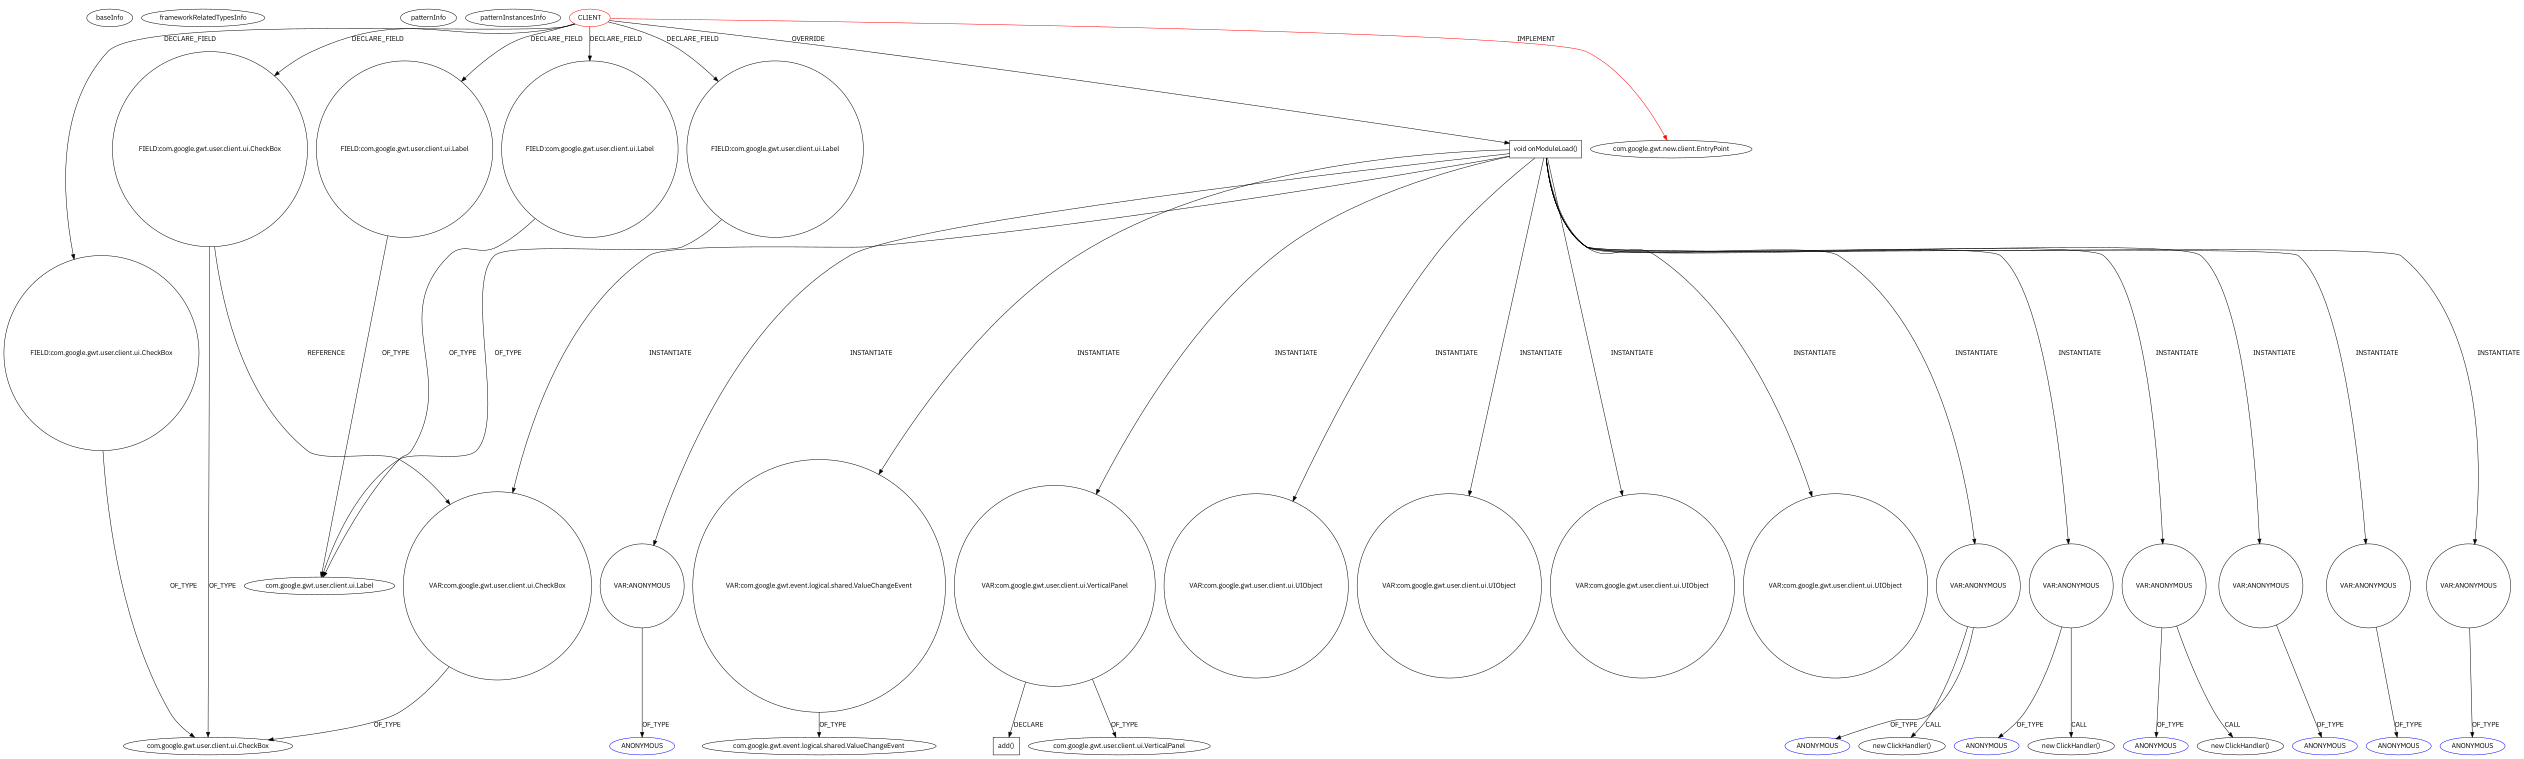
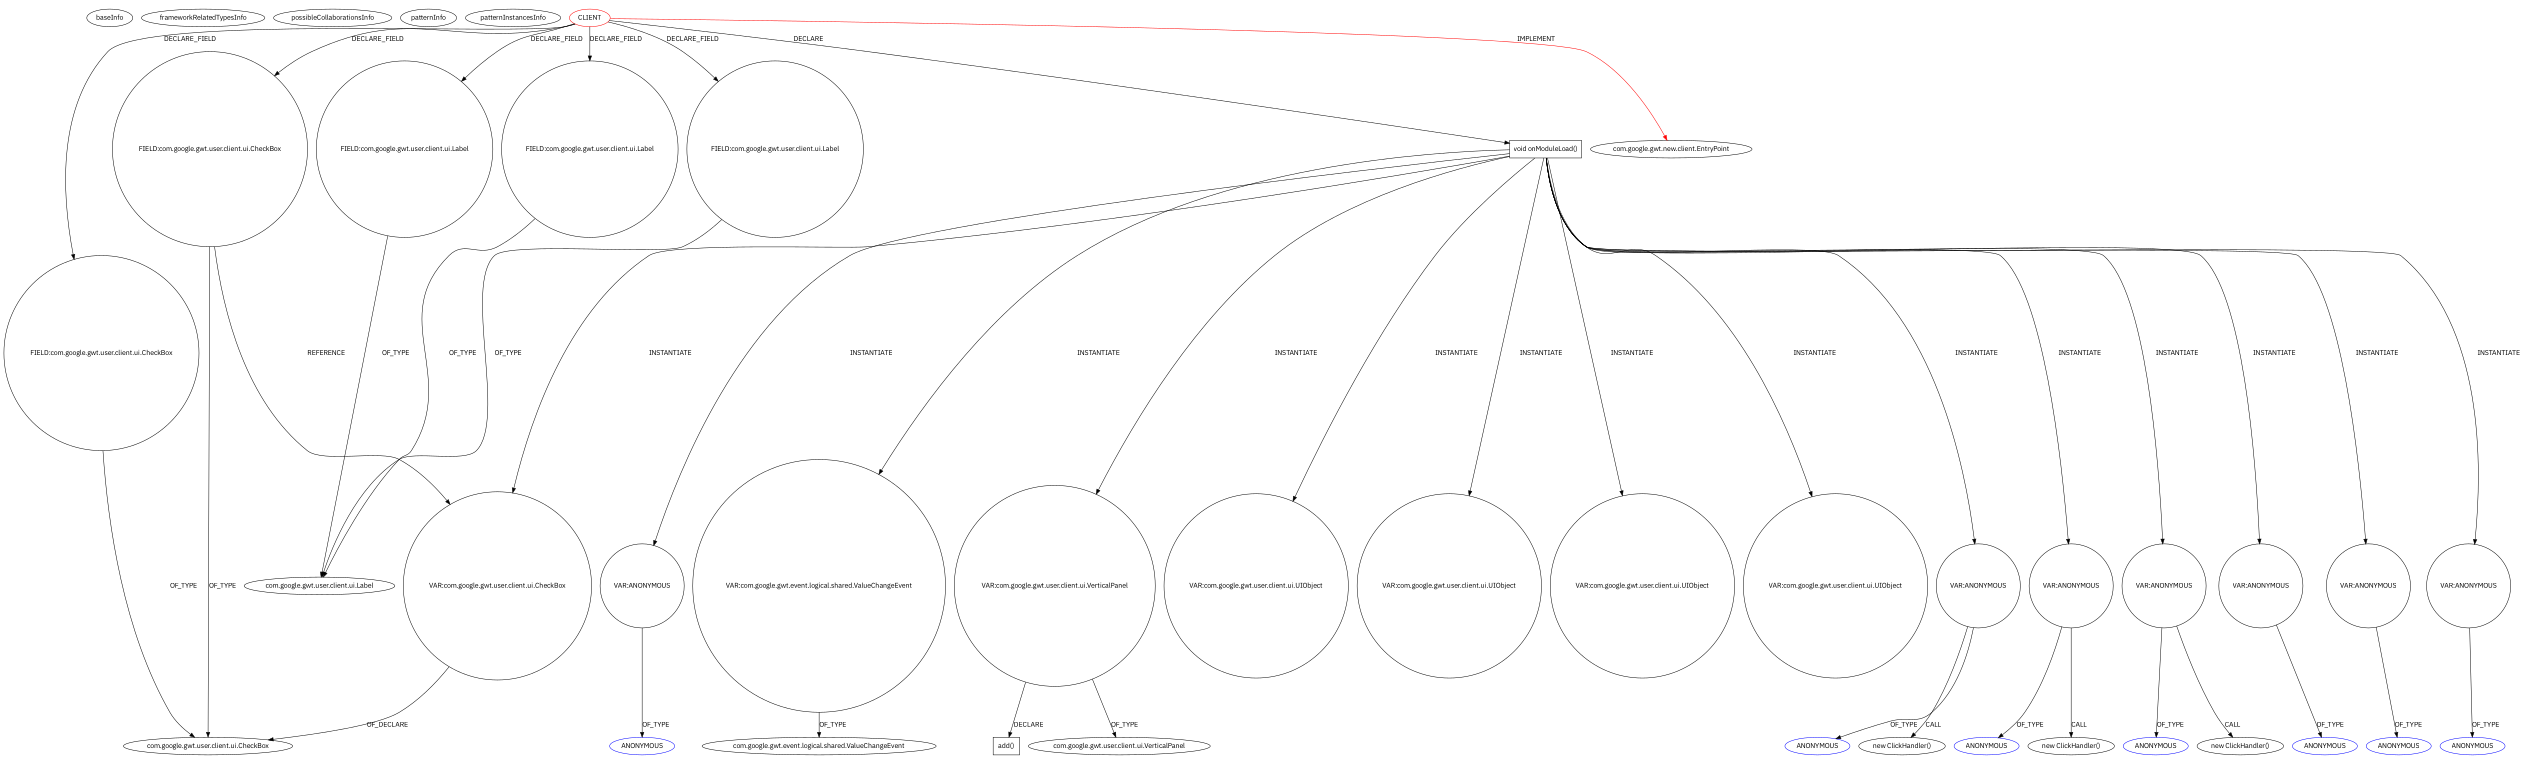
none -> (333, 18)
(808, 39) -> (808, 39)
(387, 725) -> (387, 725)
